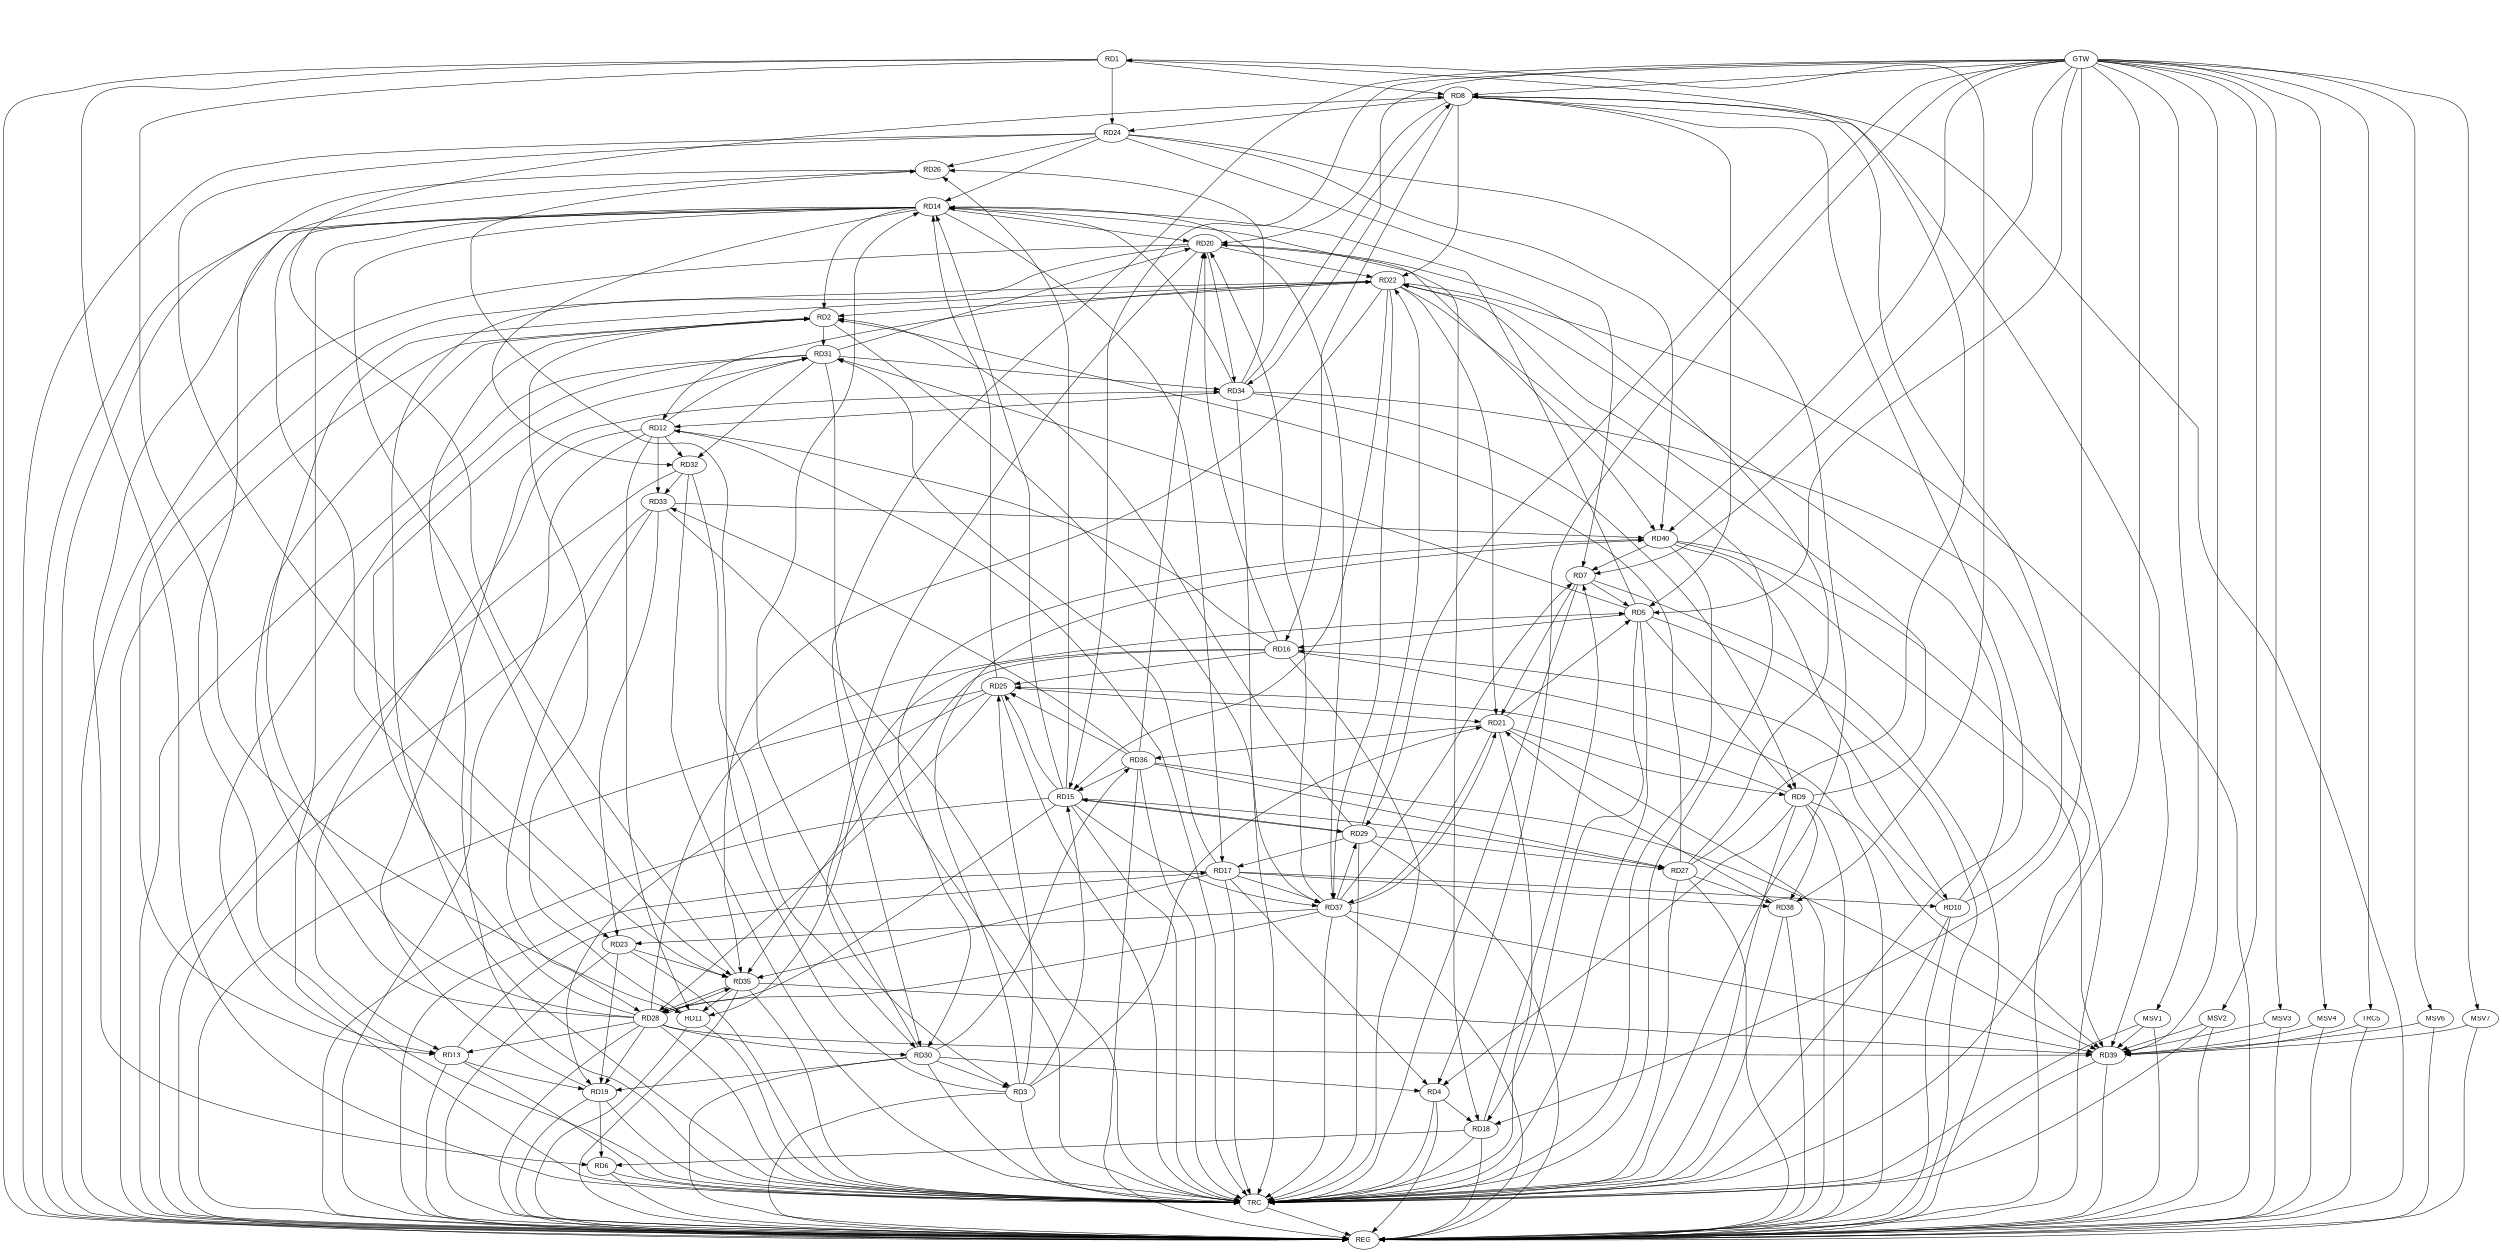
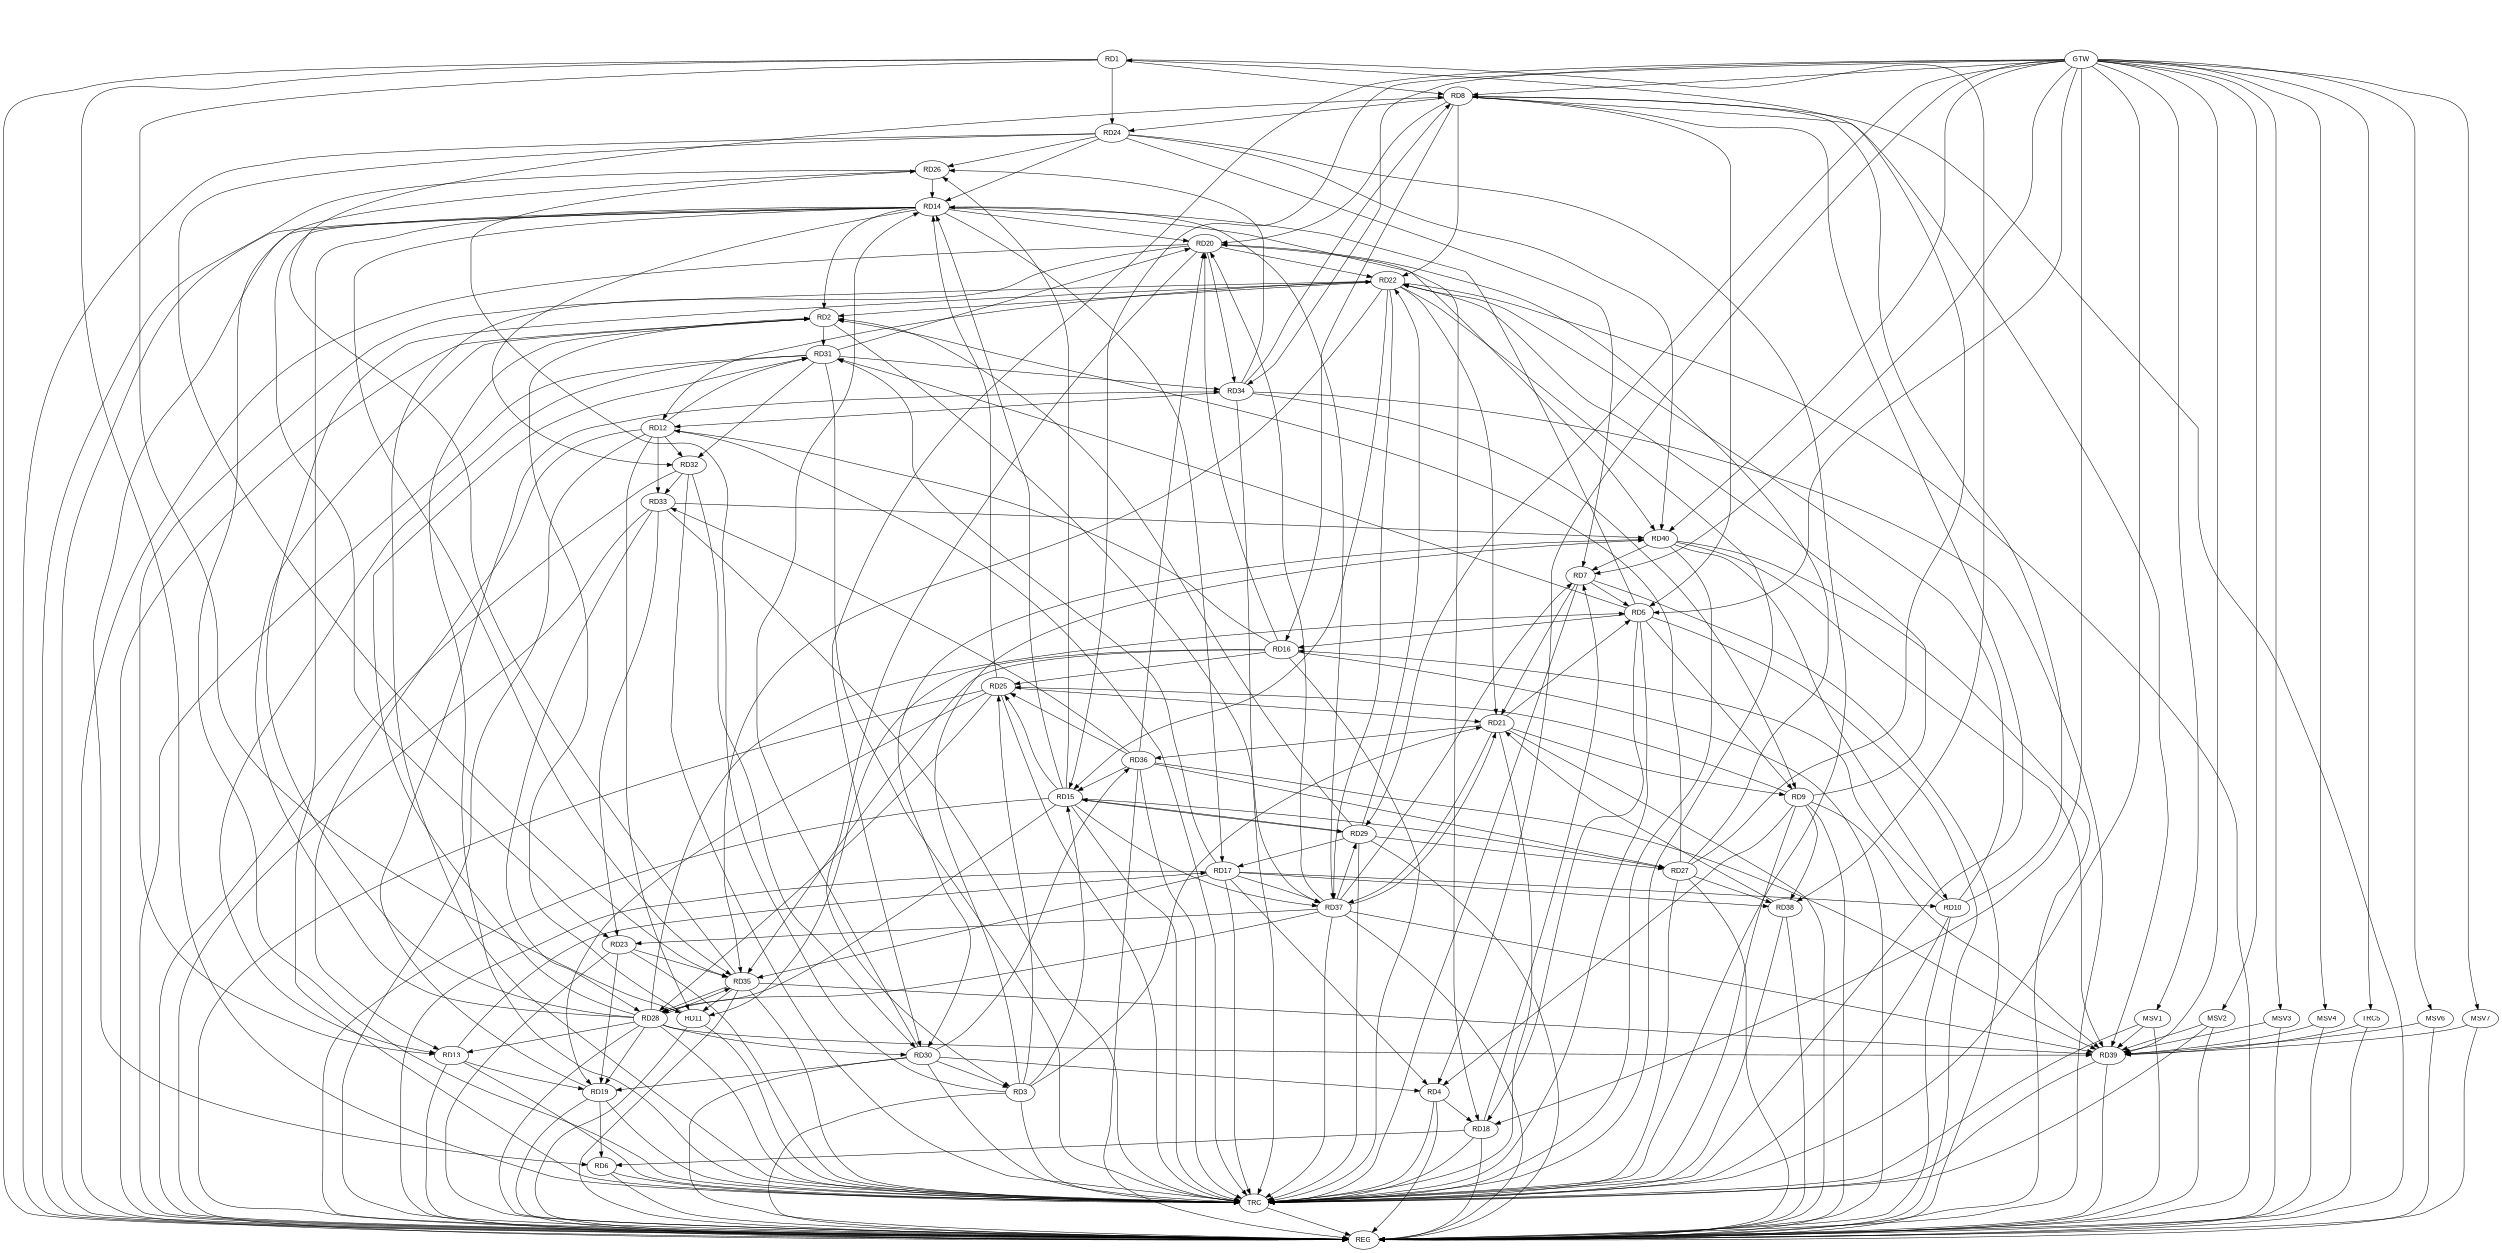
(1126, 243) -> (932, 186)
